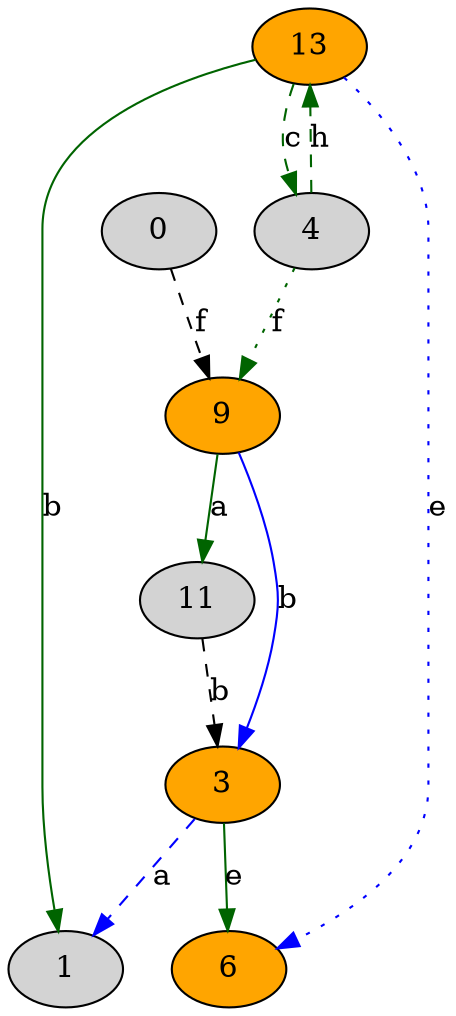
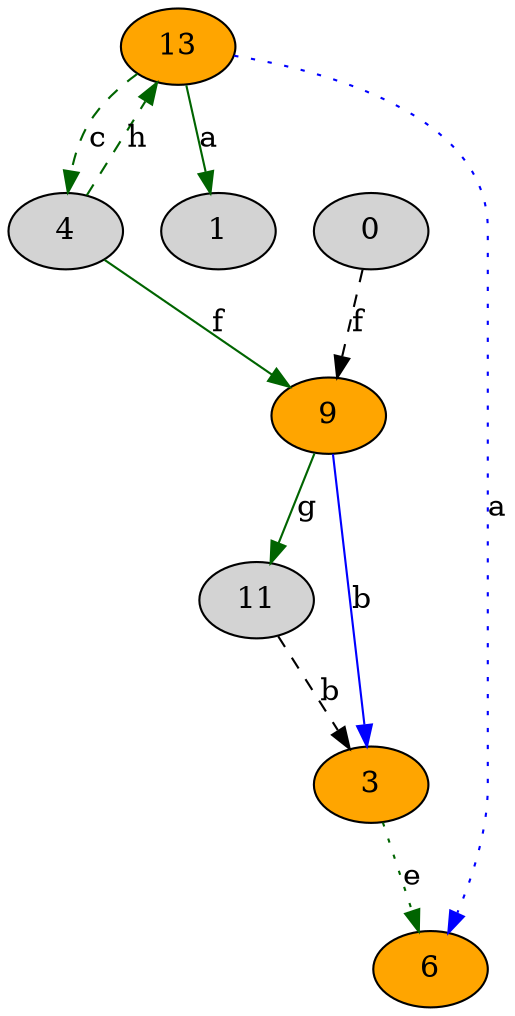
(272, 314) -> (188, 317)
(53, 508) -> (209, 139)
(220, 508) -> (308, 508)
(438, 508) -> (497, 508)
(225, 866) -> (397, 867)
(151, 869) -> none
